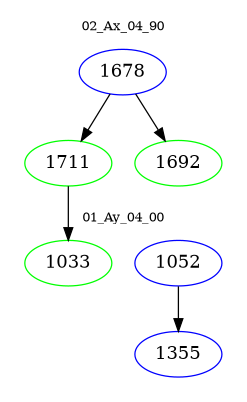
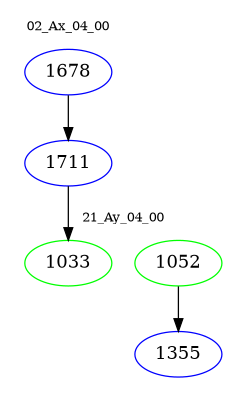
(123, 27) -> (68, 27)
(68, 163) -> (68, 163)
(178, 163) -> none
(123, 218) -> (123, 218)
(178, 263) -> (178, 263)
